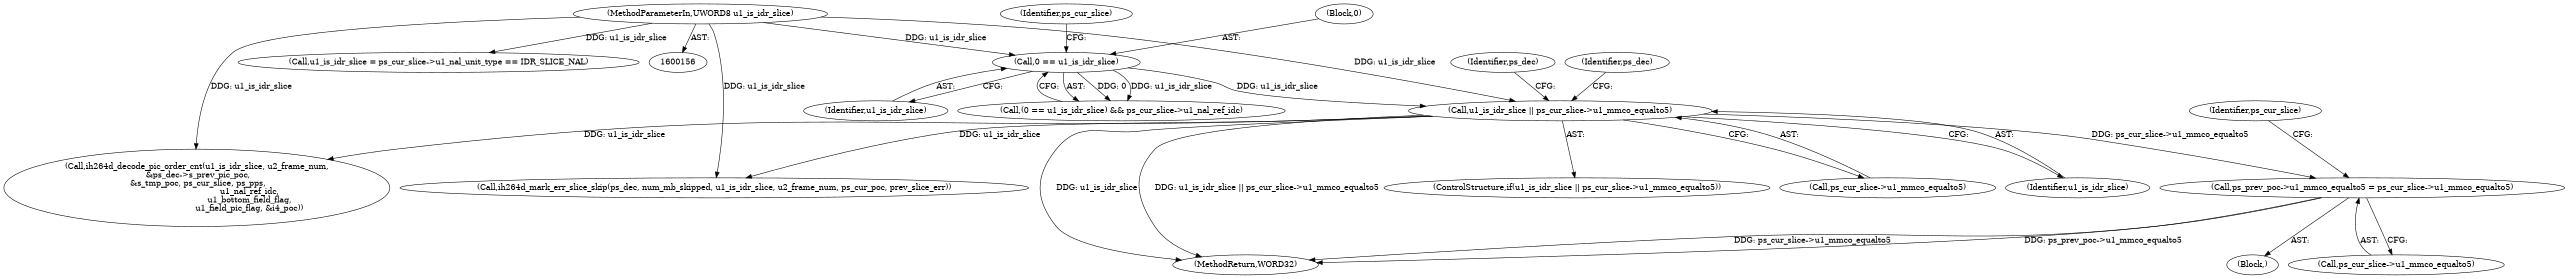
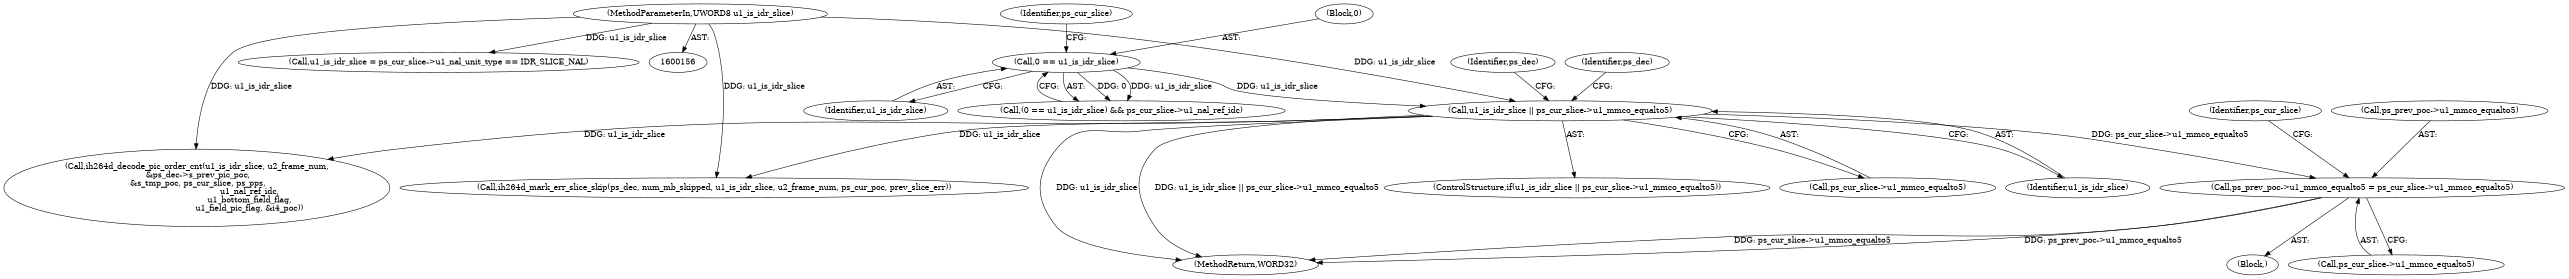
(886, 39) -> none
none -> (2440, 111)
